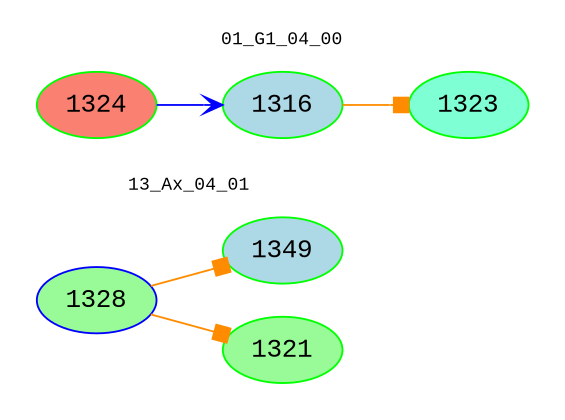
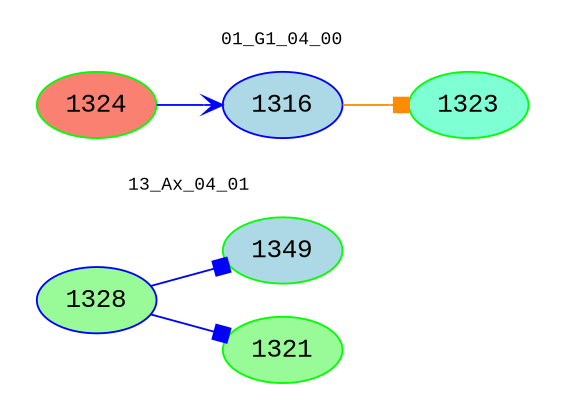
(283, 105) -> (283, 105)
(181, 278) -> (181, 278)
(181, 323) -> (181, 323)
